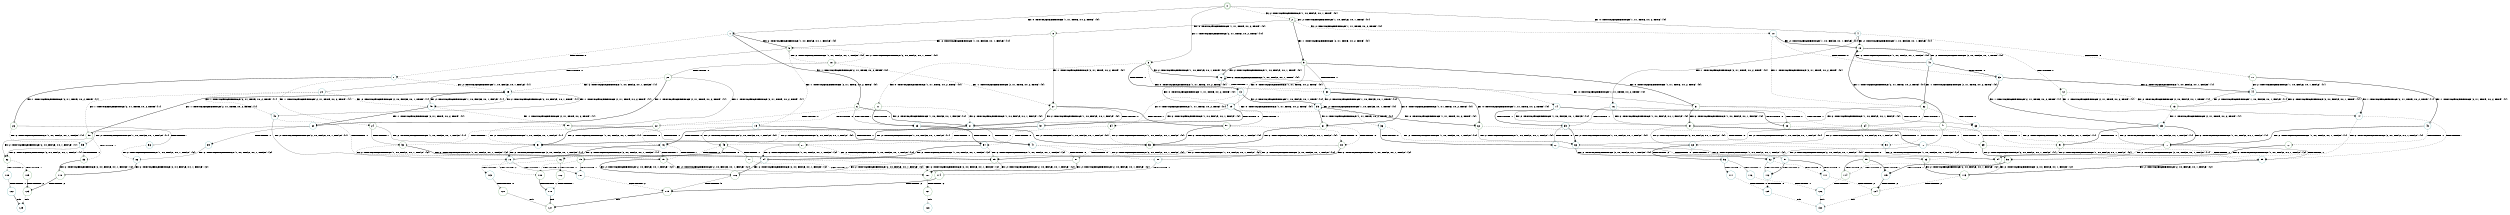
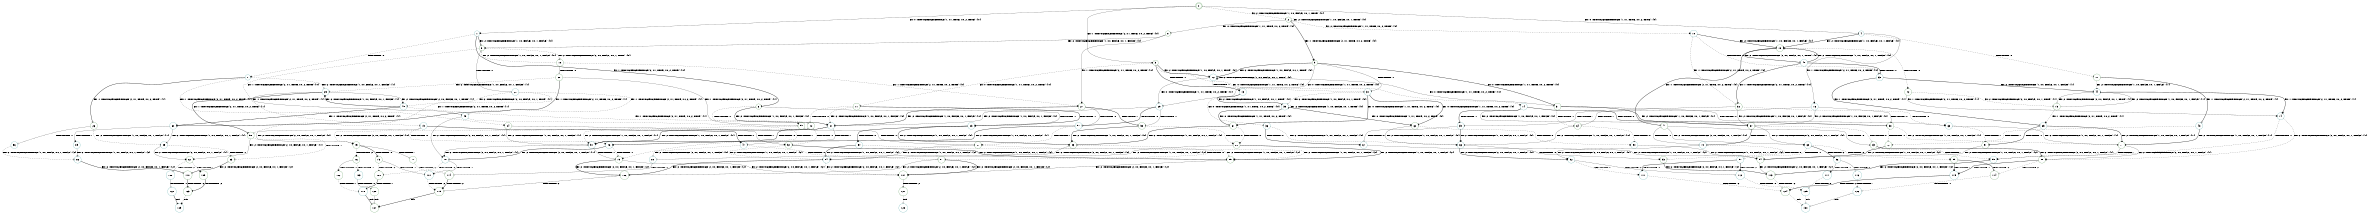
(1111, 126) -> none
none -> (1888, 135)
(1782, 146) -> (1879, 157)
(714, 183) -> (551, 183)
